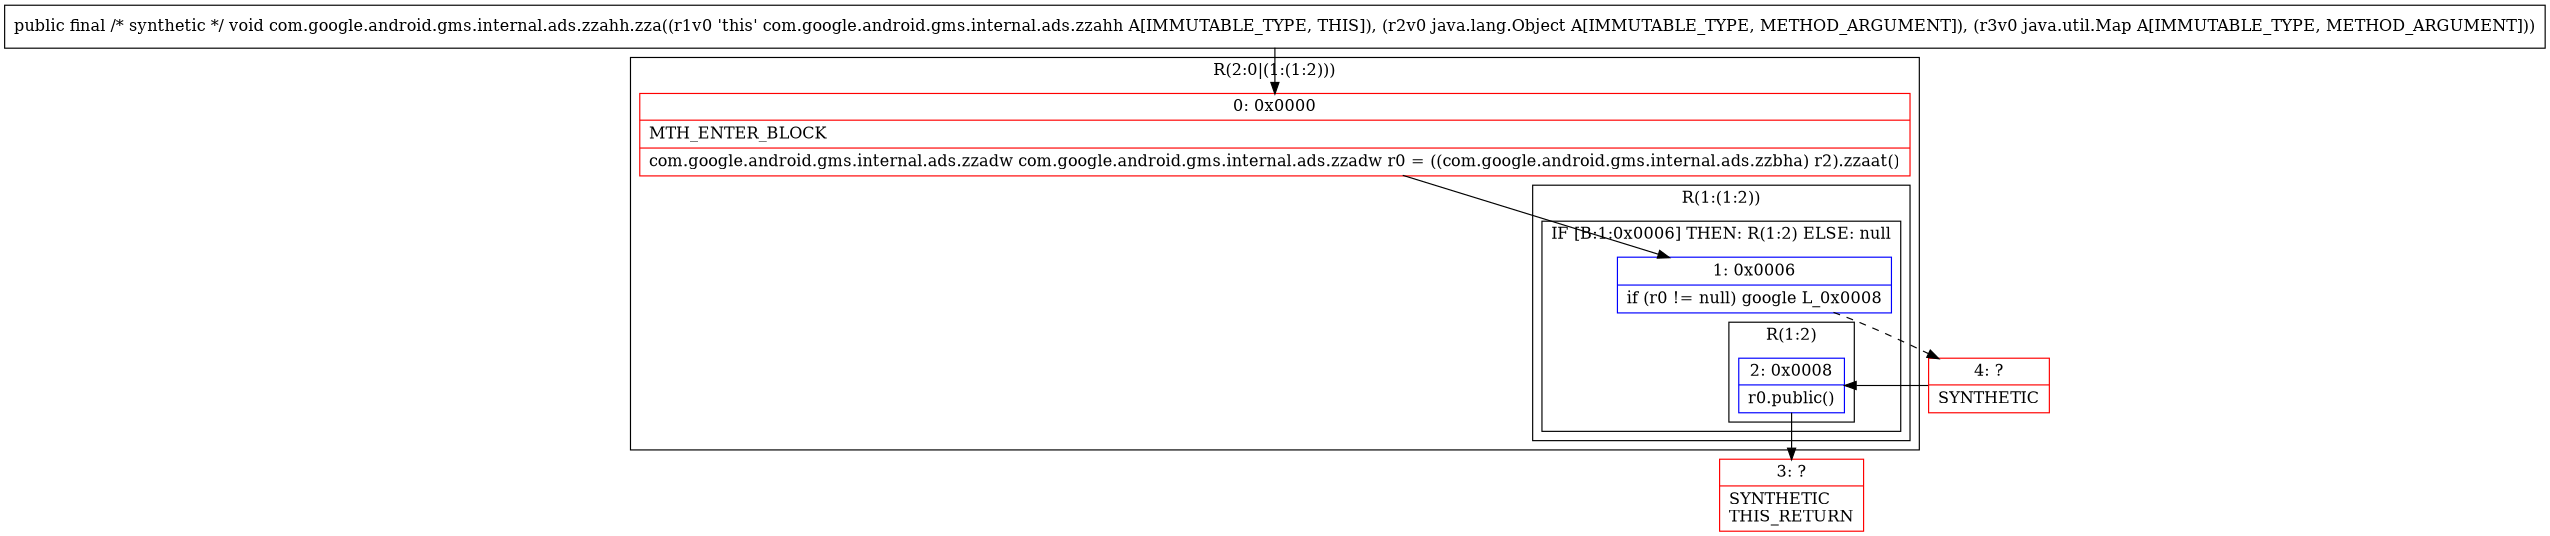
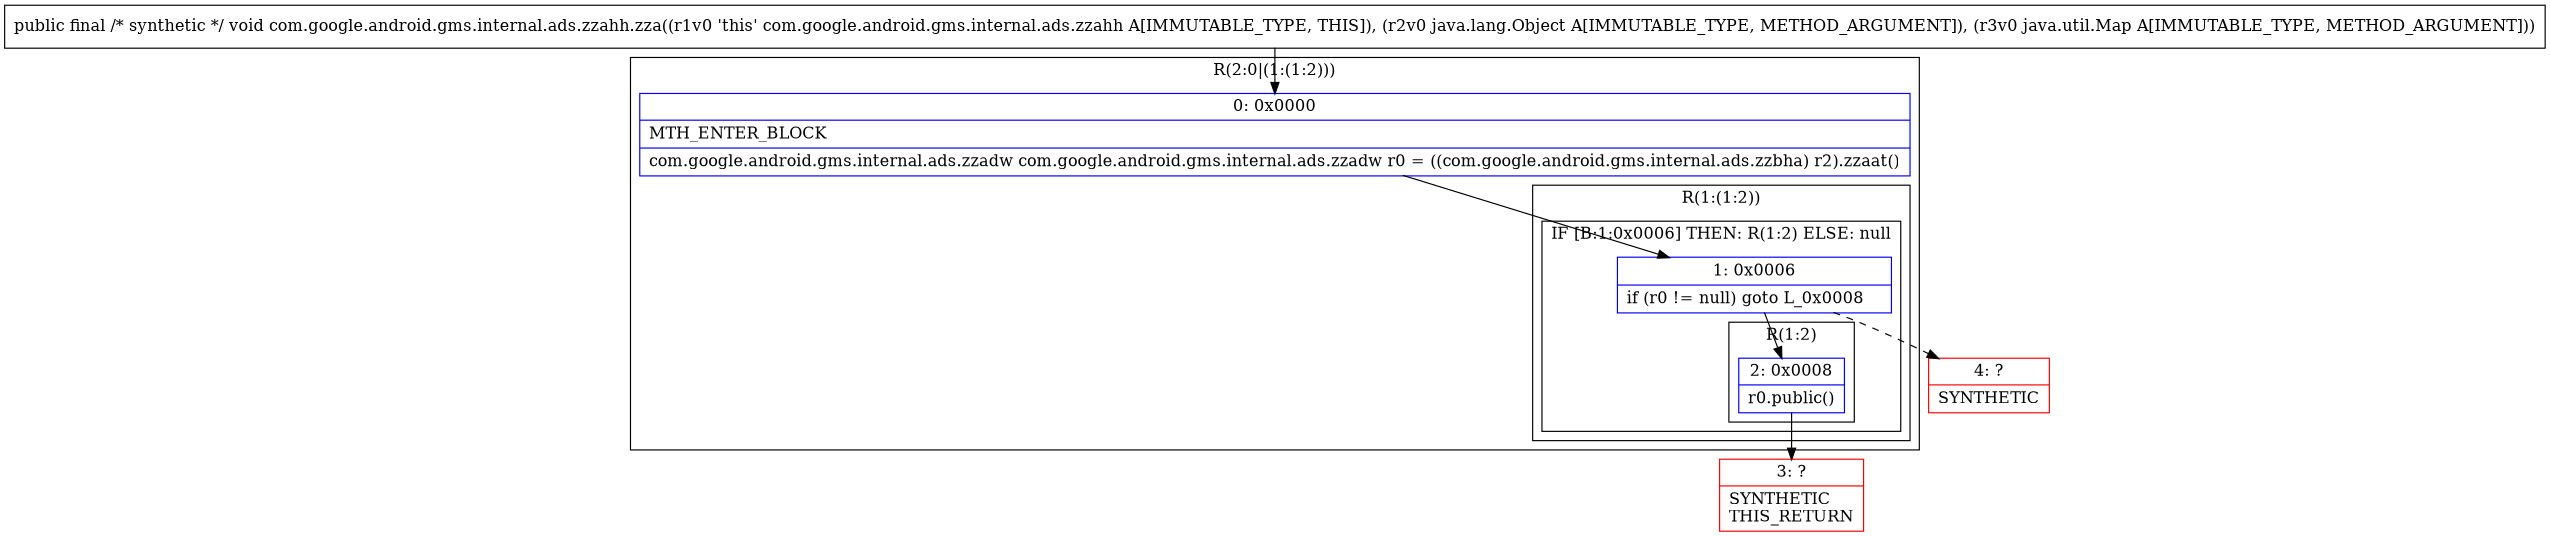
(1275, 135) -> (1275, 135)
(1754, 298) -> (1746, 298)
(1892, 385) -> (1771, 330)
